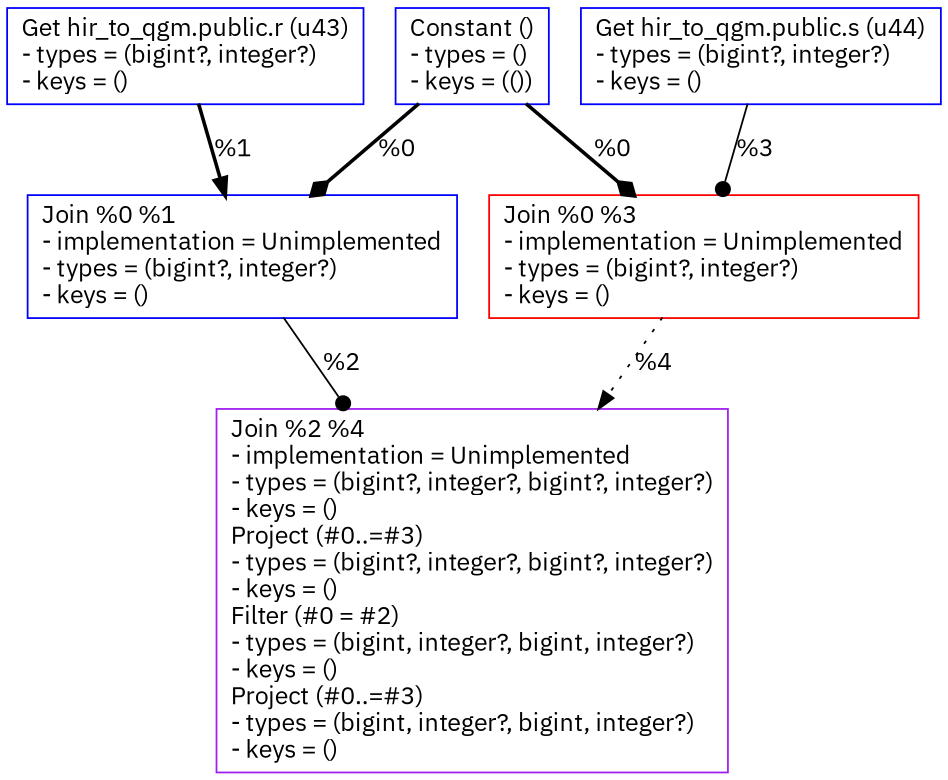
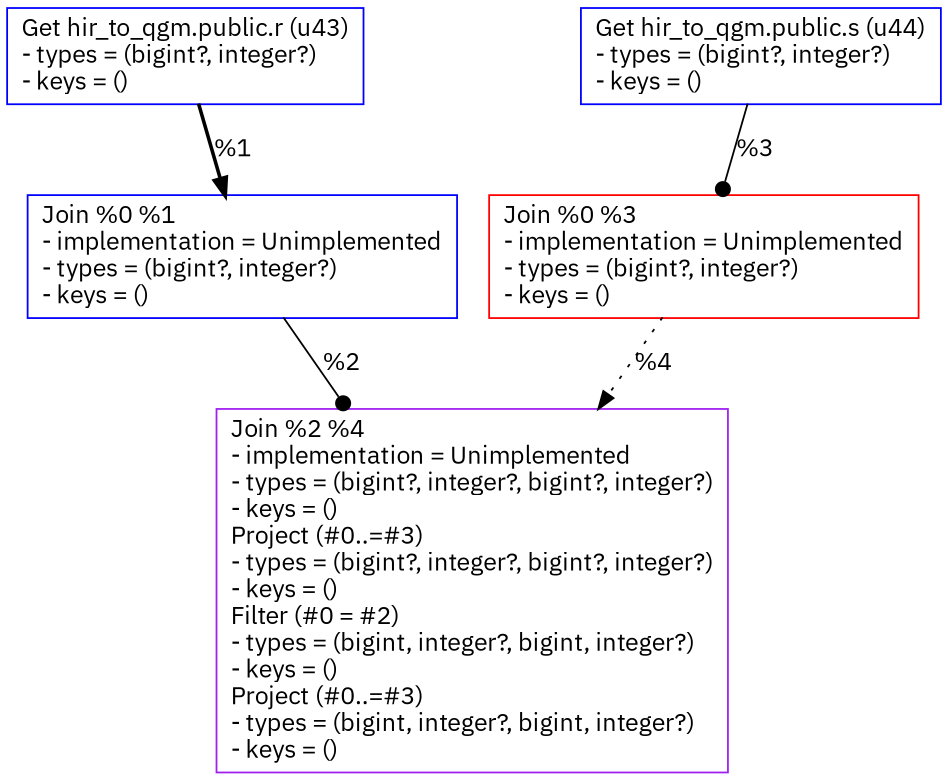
(472, 56) -> none
